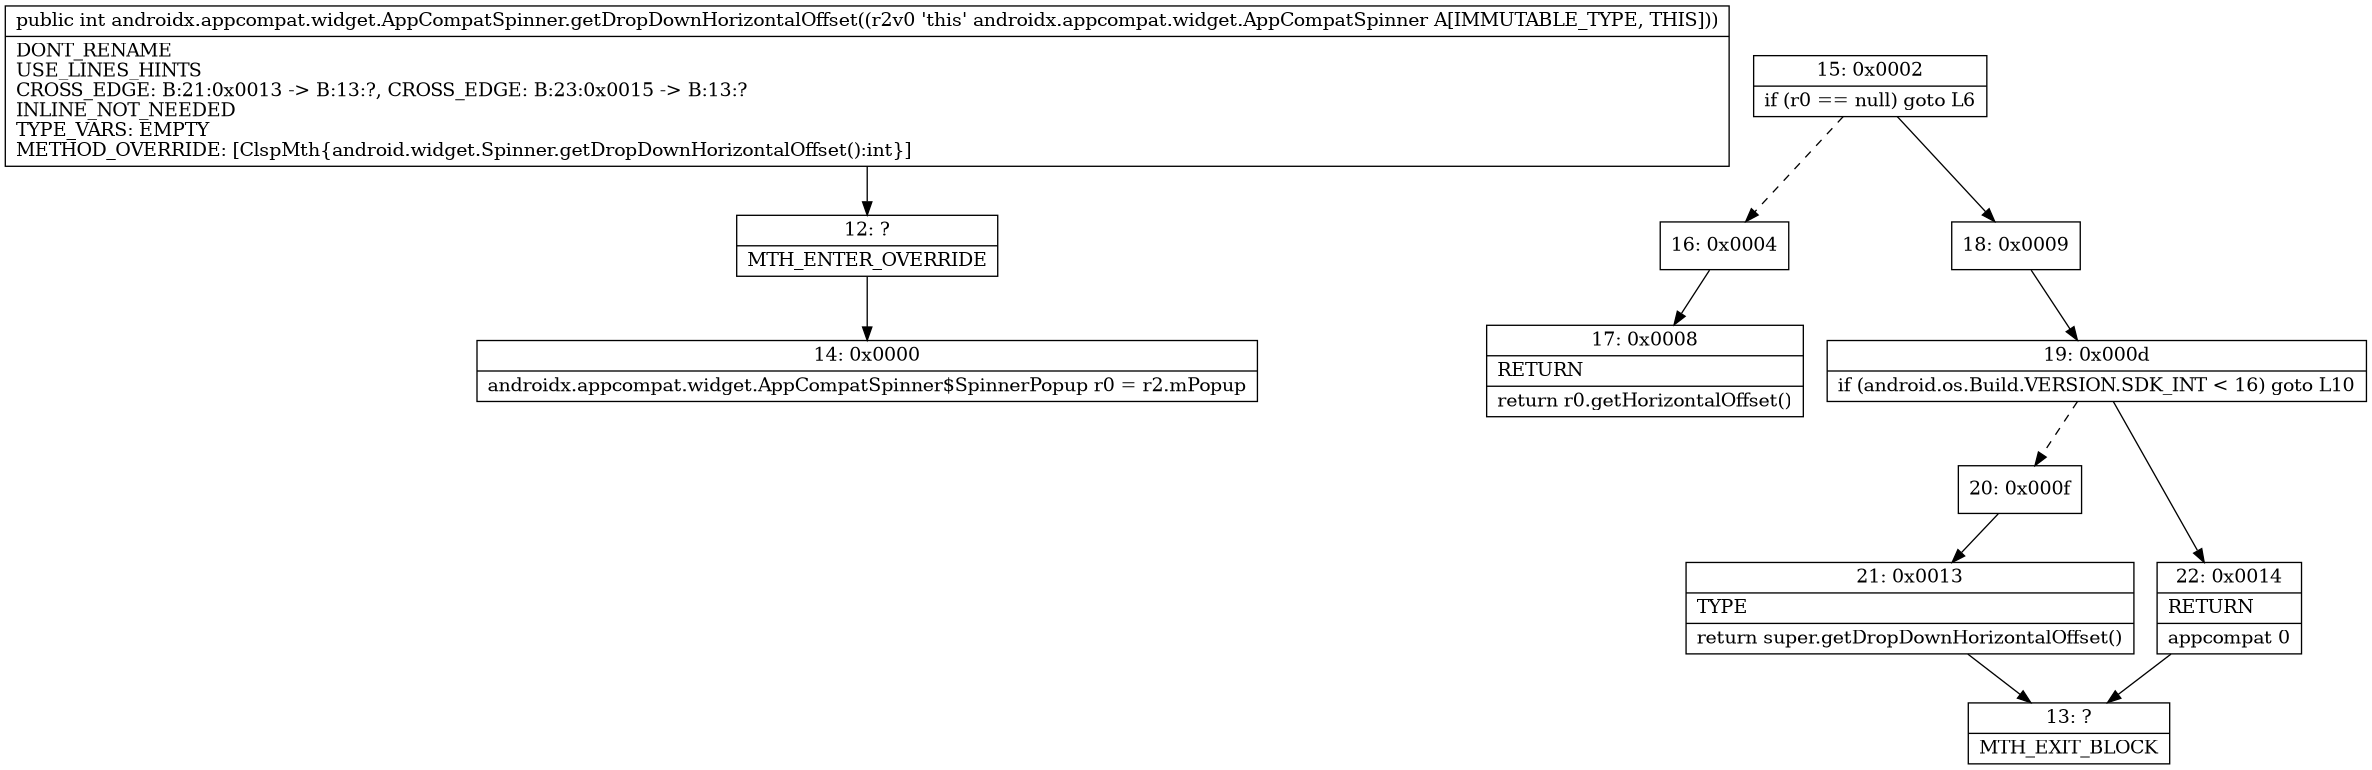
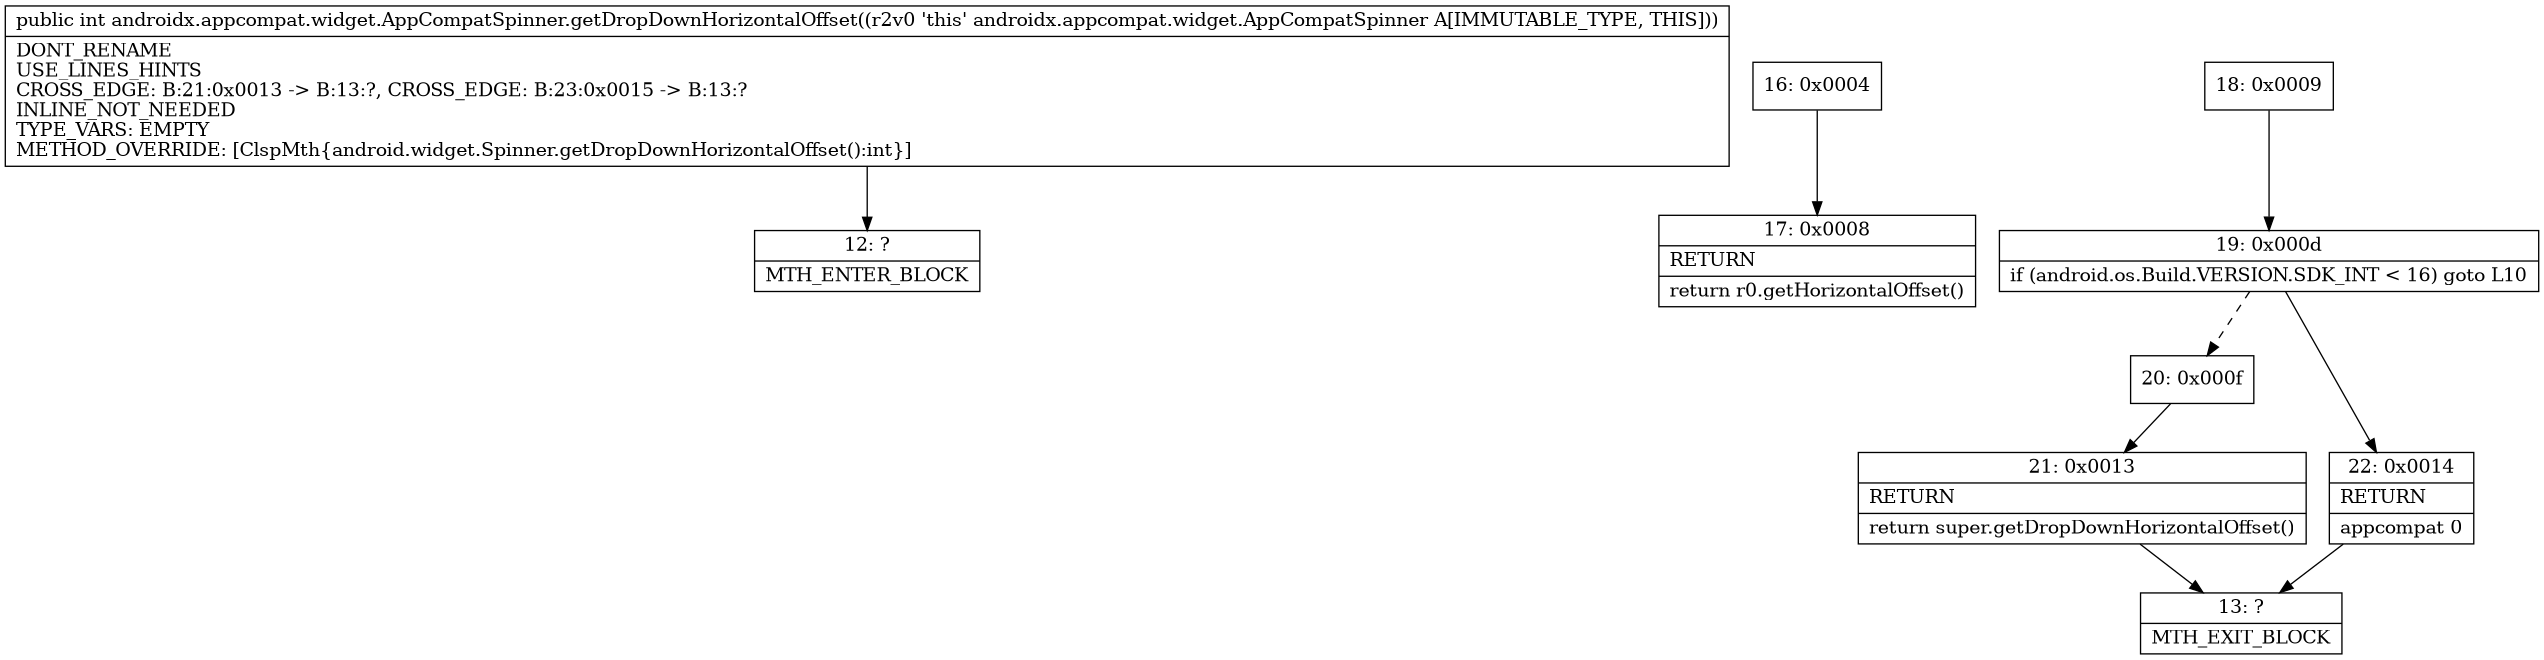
(1870, 86) -> none
(867, 260) -> (867, 276)
(867, 371) -> none
(1723, 608) -> (1912, 498)
